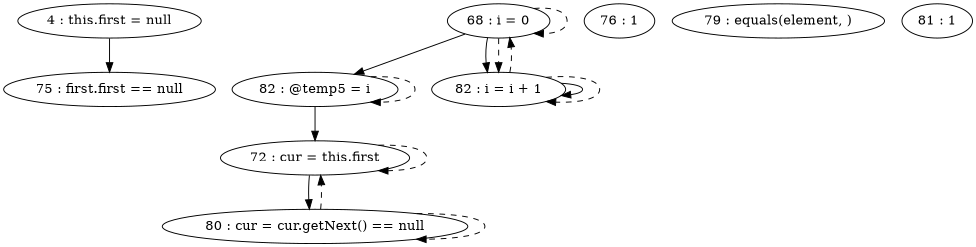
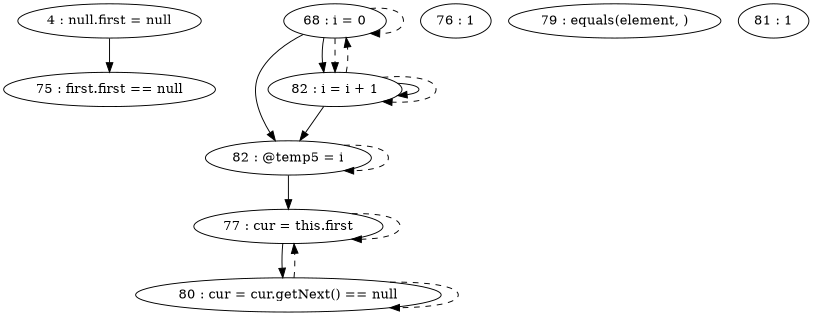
(110, 21) -> (110, 21)
none -> (315, 120)
(315, 158) -> (288, 226)
